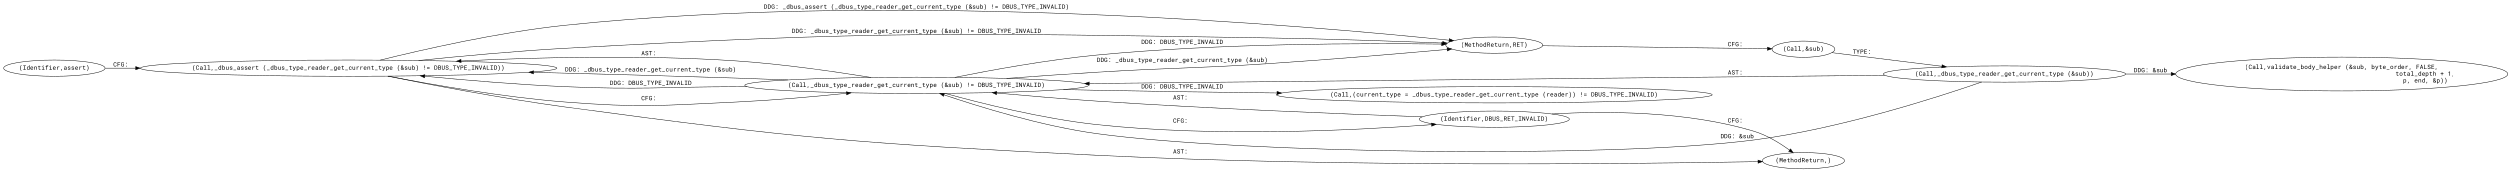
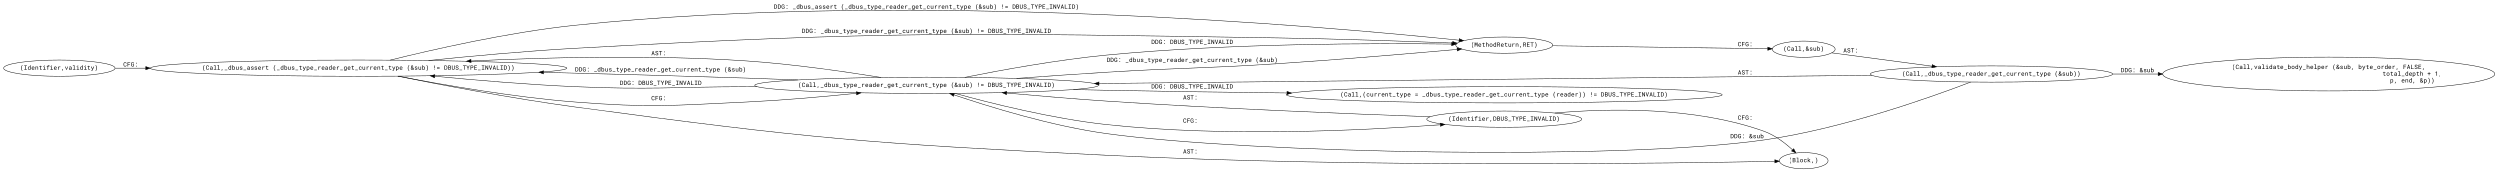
(1864, 52) -> (1853, 51)
(54, 68) -> (59, 68)
(1494, 119) -> (1504, 119)
(1803, 161) -> (1804, 161)
